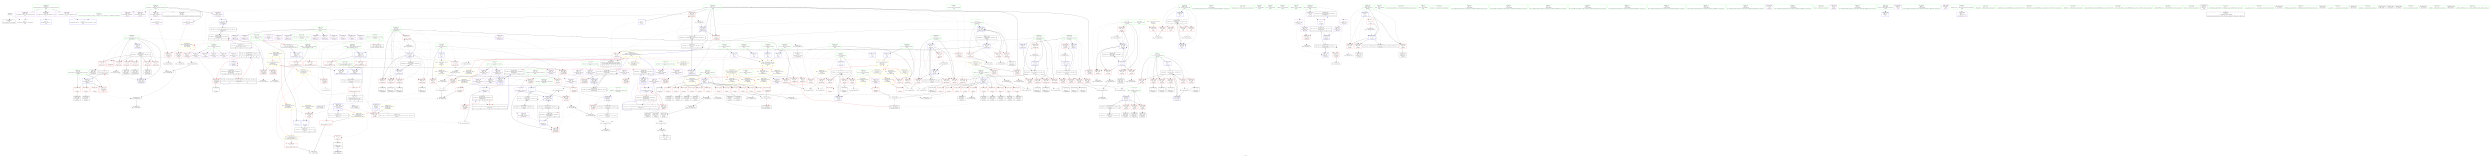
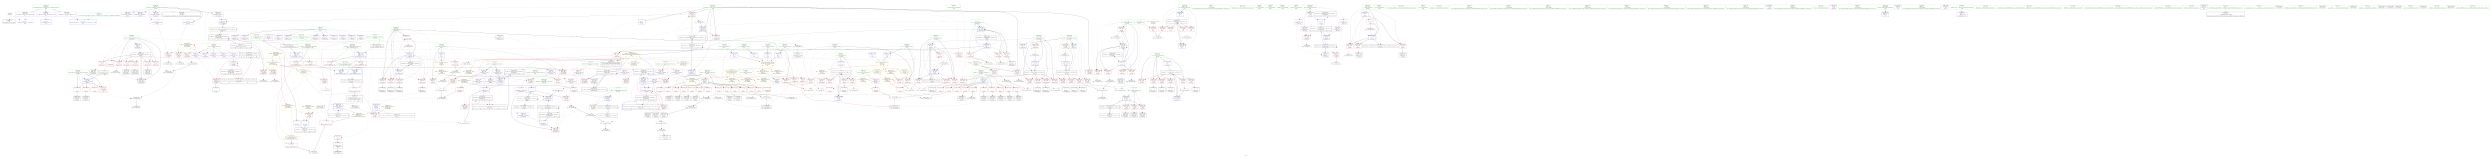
(590, 72) -> none
